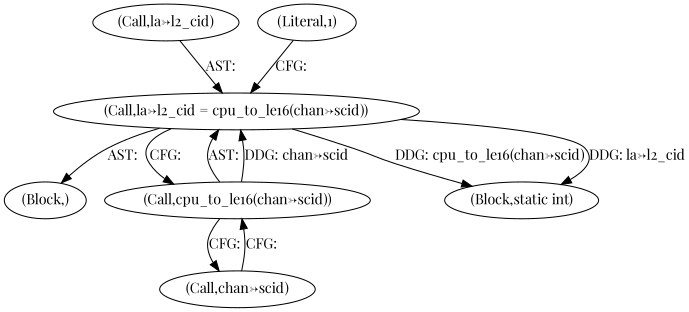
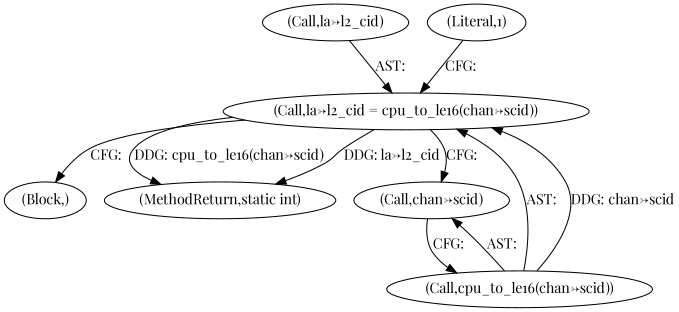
(146, 151) -> (444, 149)
(125, 156) -> (108, 156)
(522, 200) -> (220, 200)
(227, 245) -> (504, 245)
